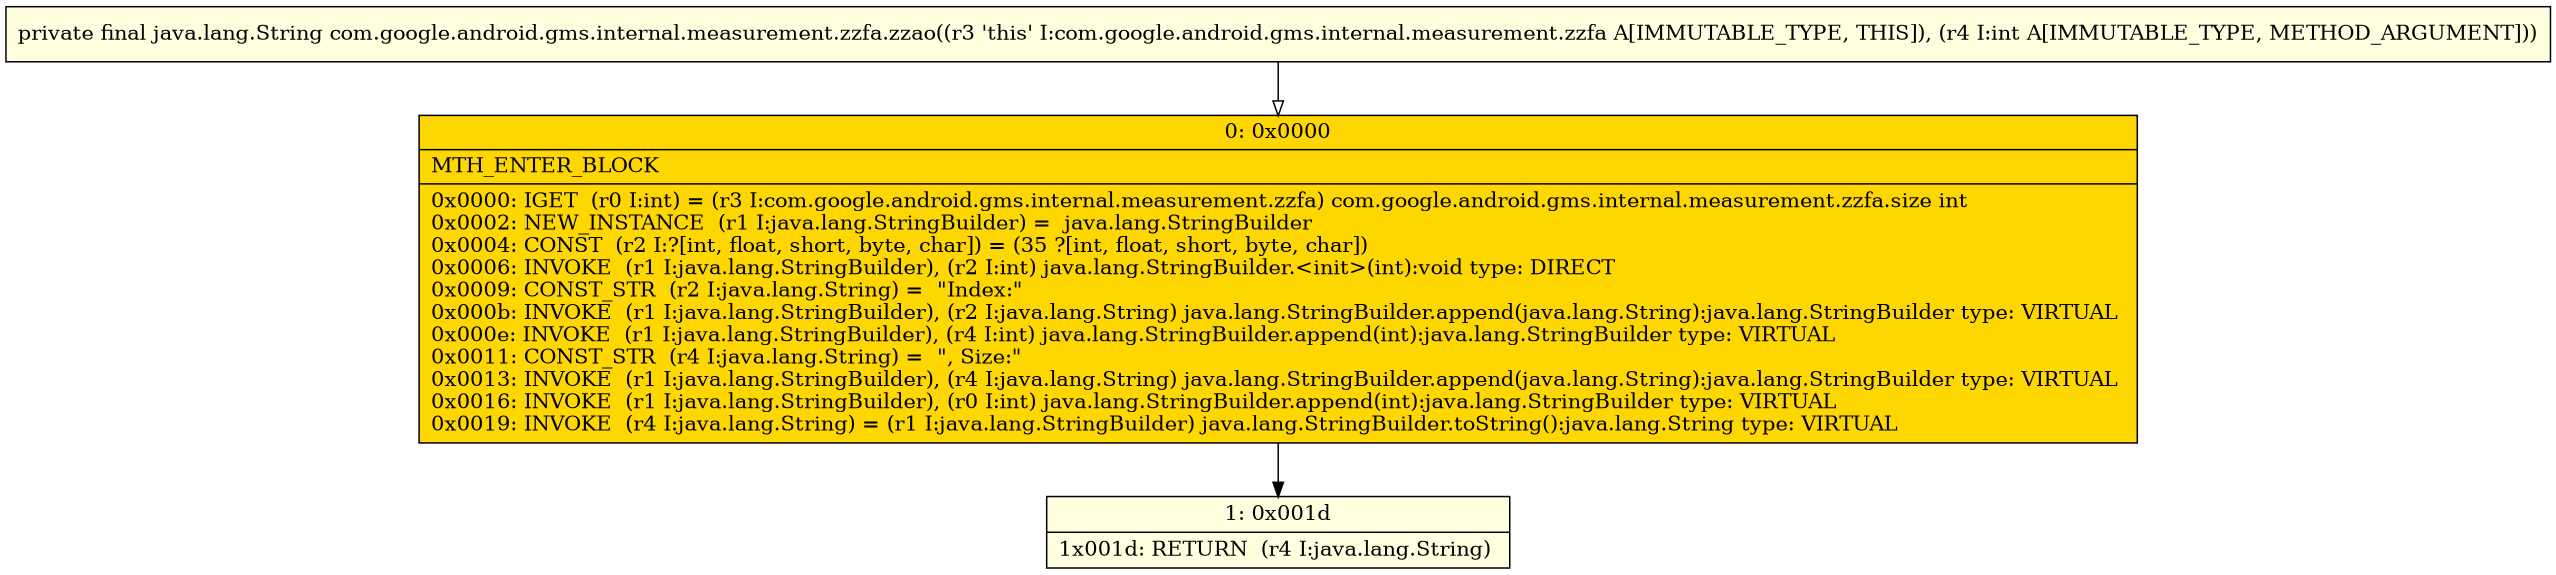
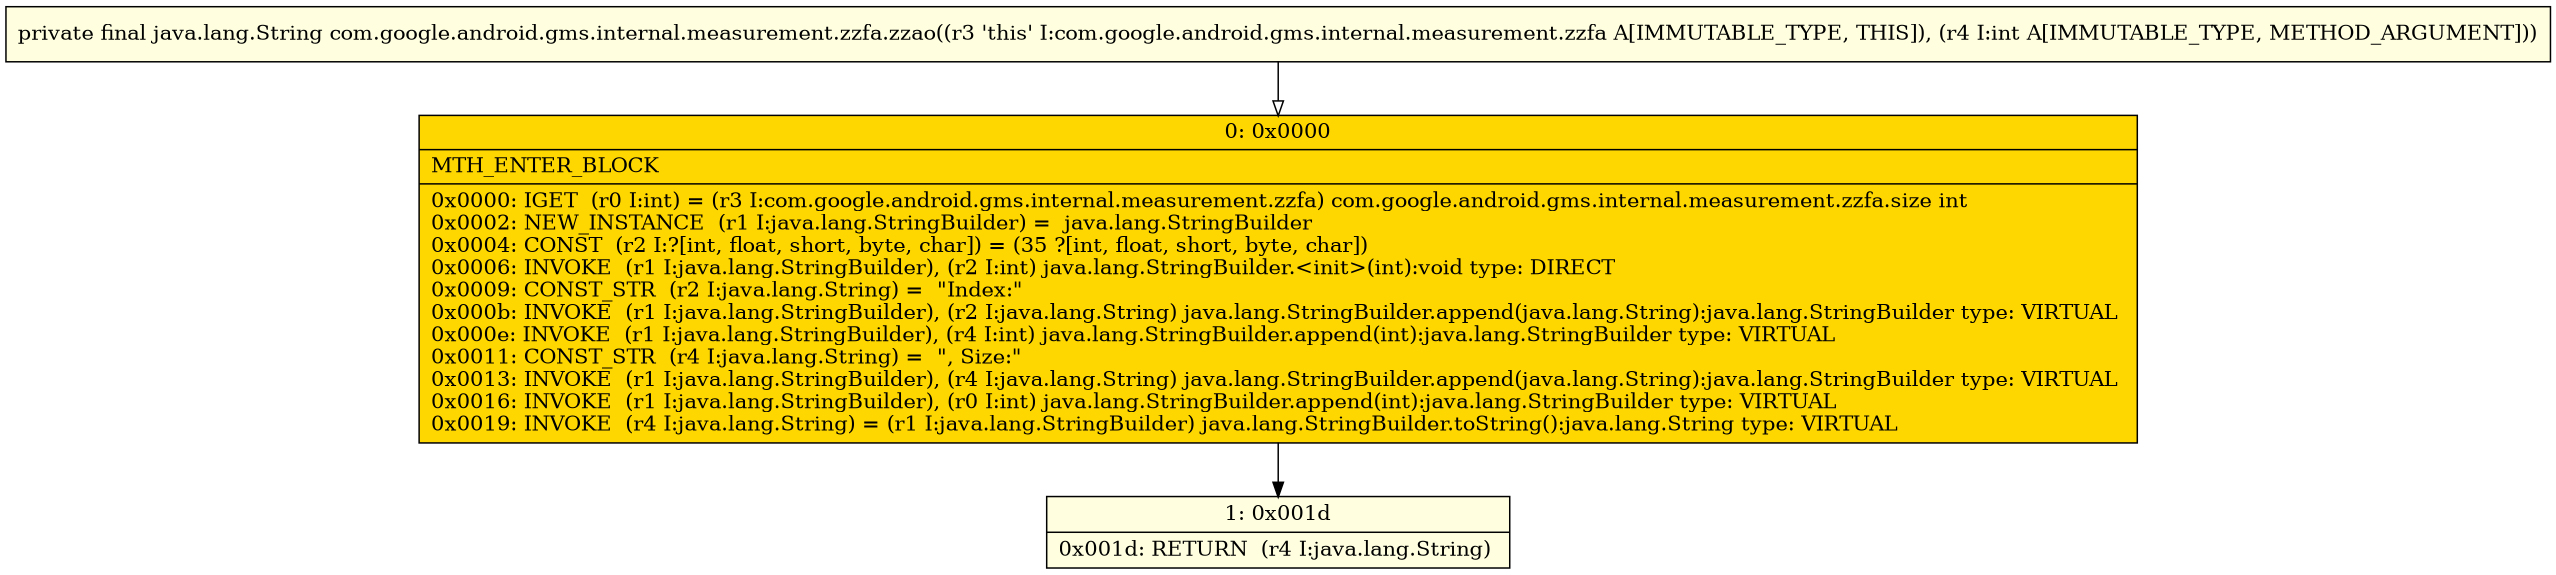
(1278, 549) -> (1278, 549)
